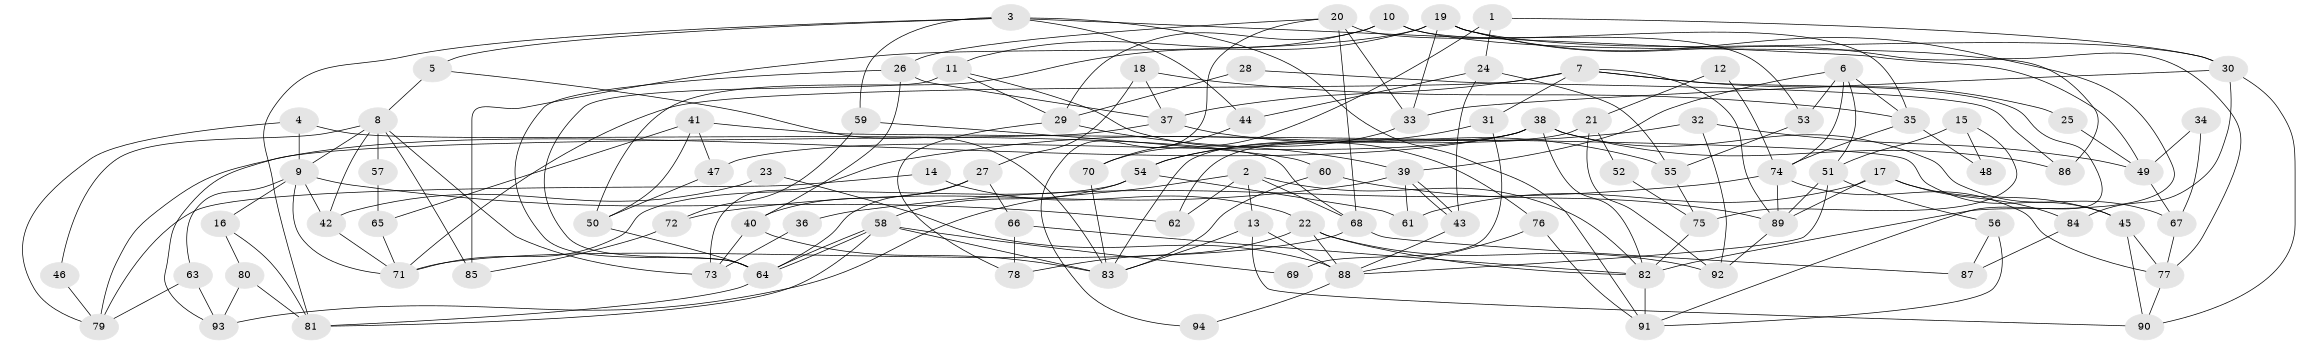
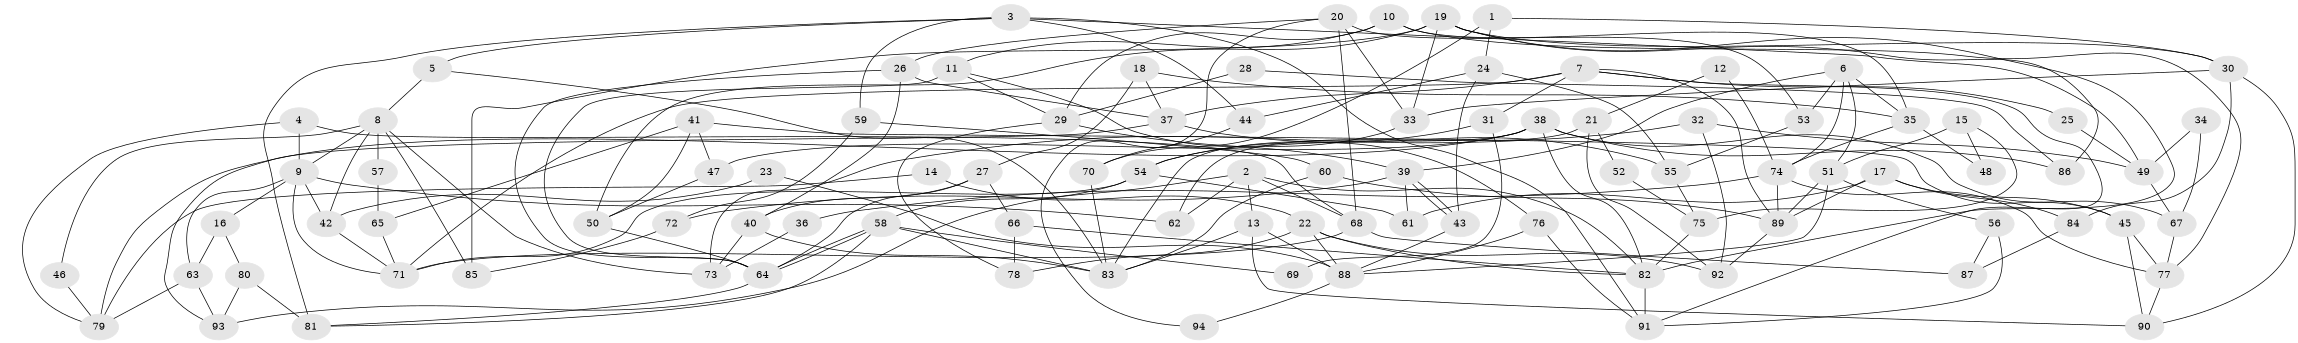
(276, 269) -> (207, 250)
